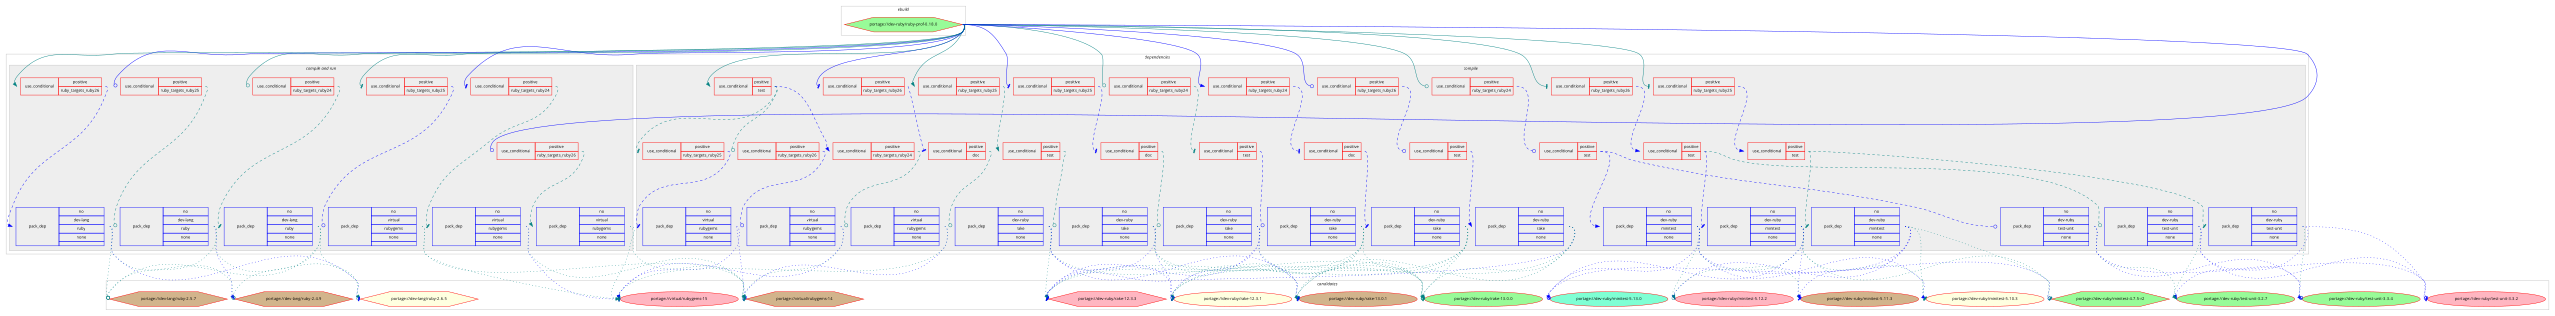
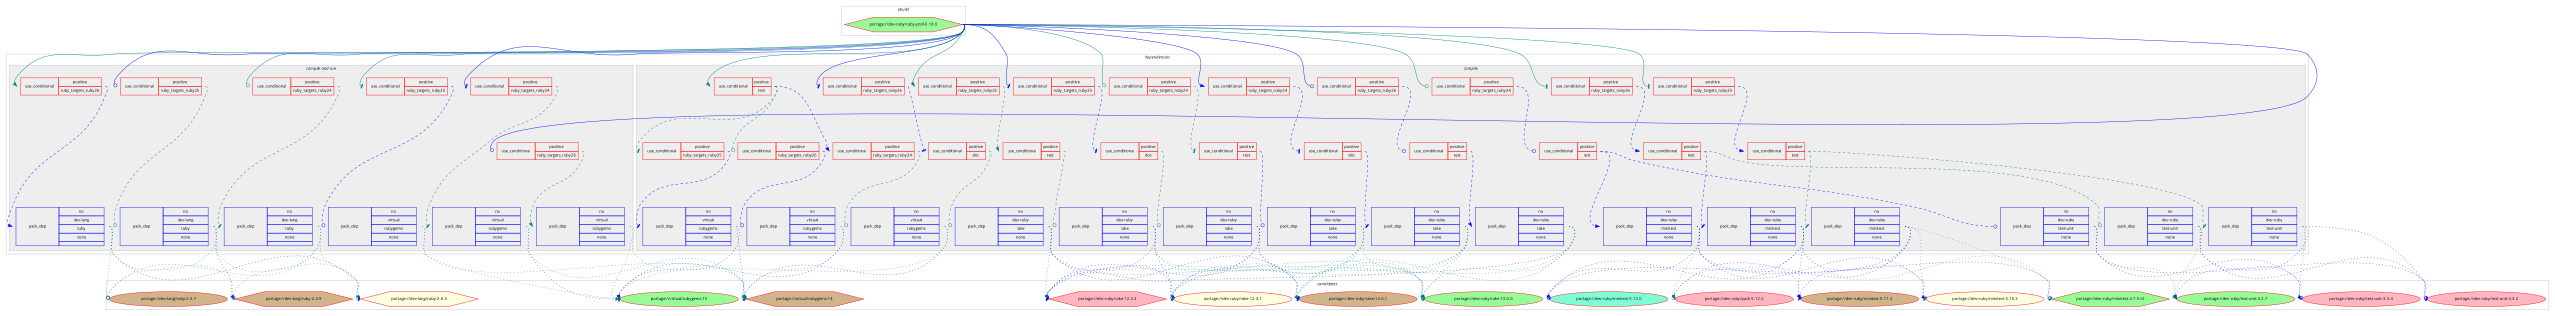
(168, 299) -> (168, 299)
(679, 299) -> (679, 299)
(1734, 299) -> (1734, 299)
(2361, 299) -> (2361, 299)
